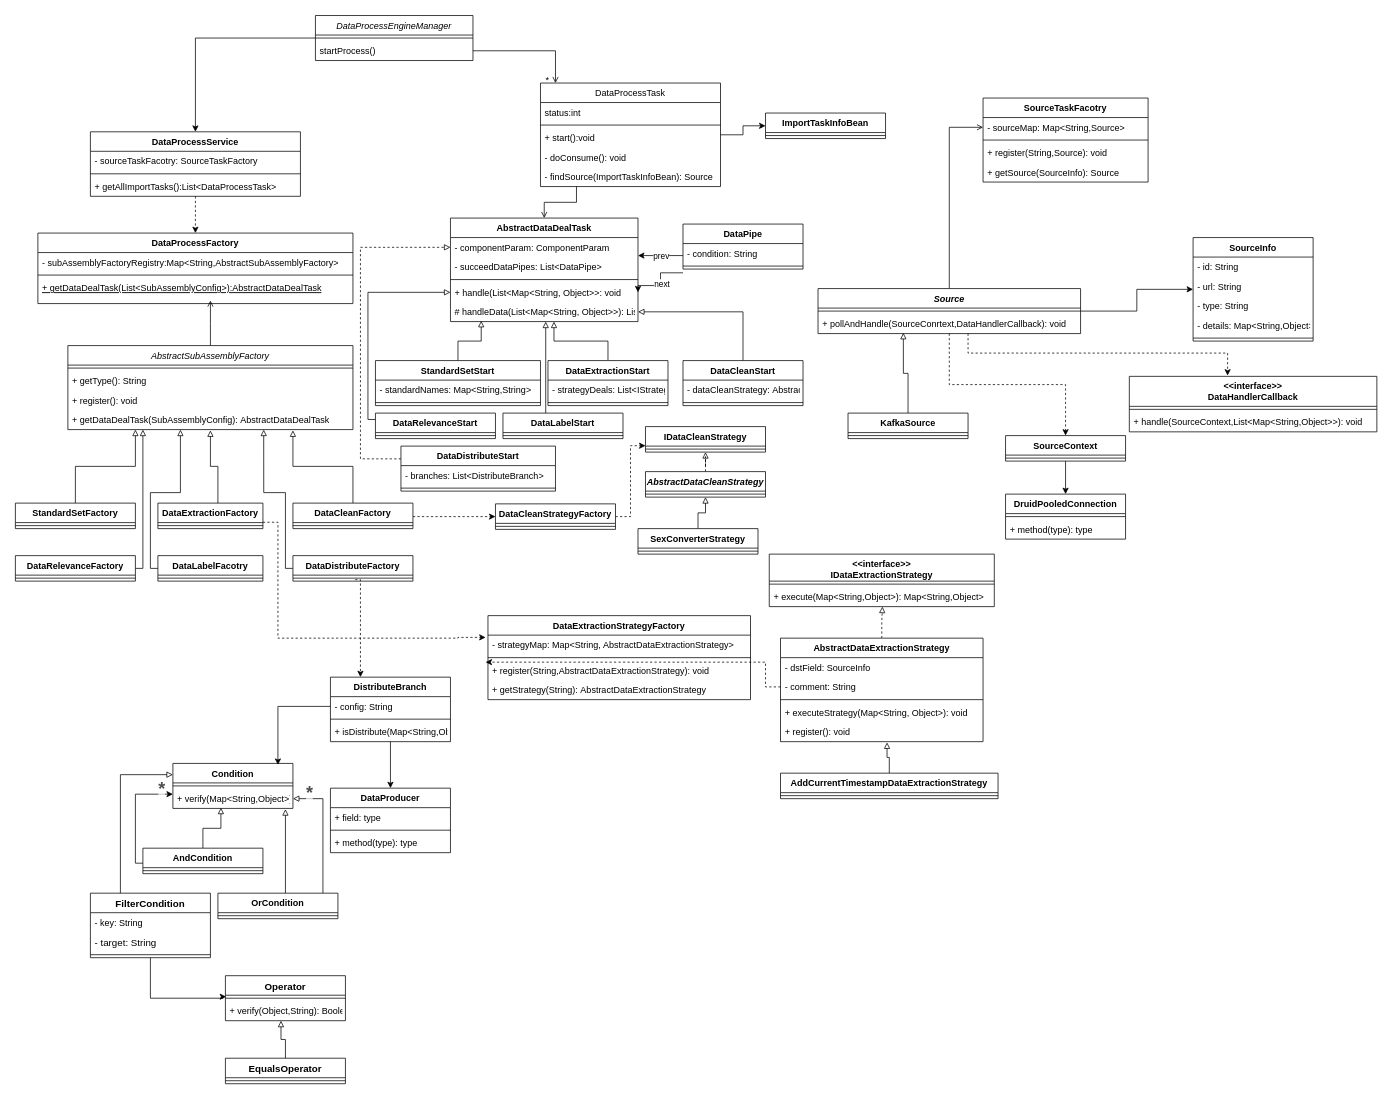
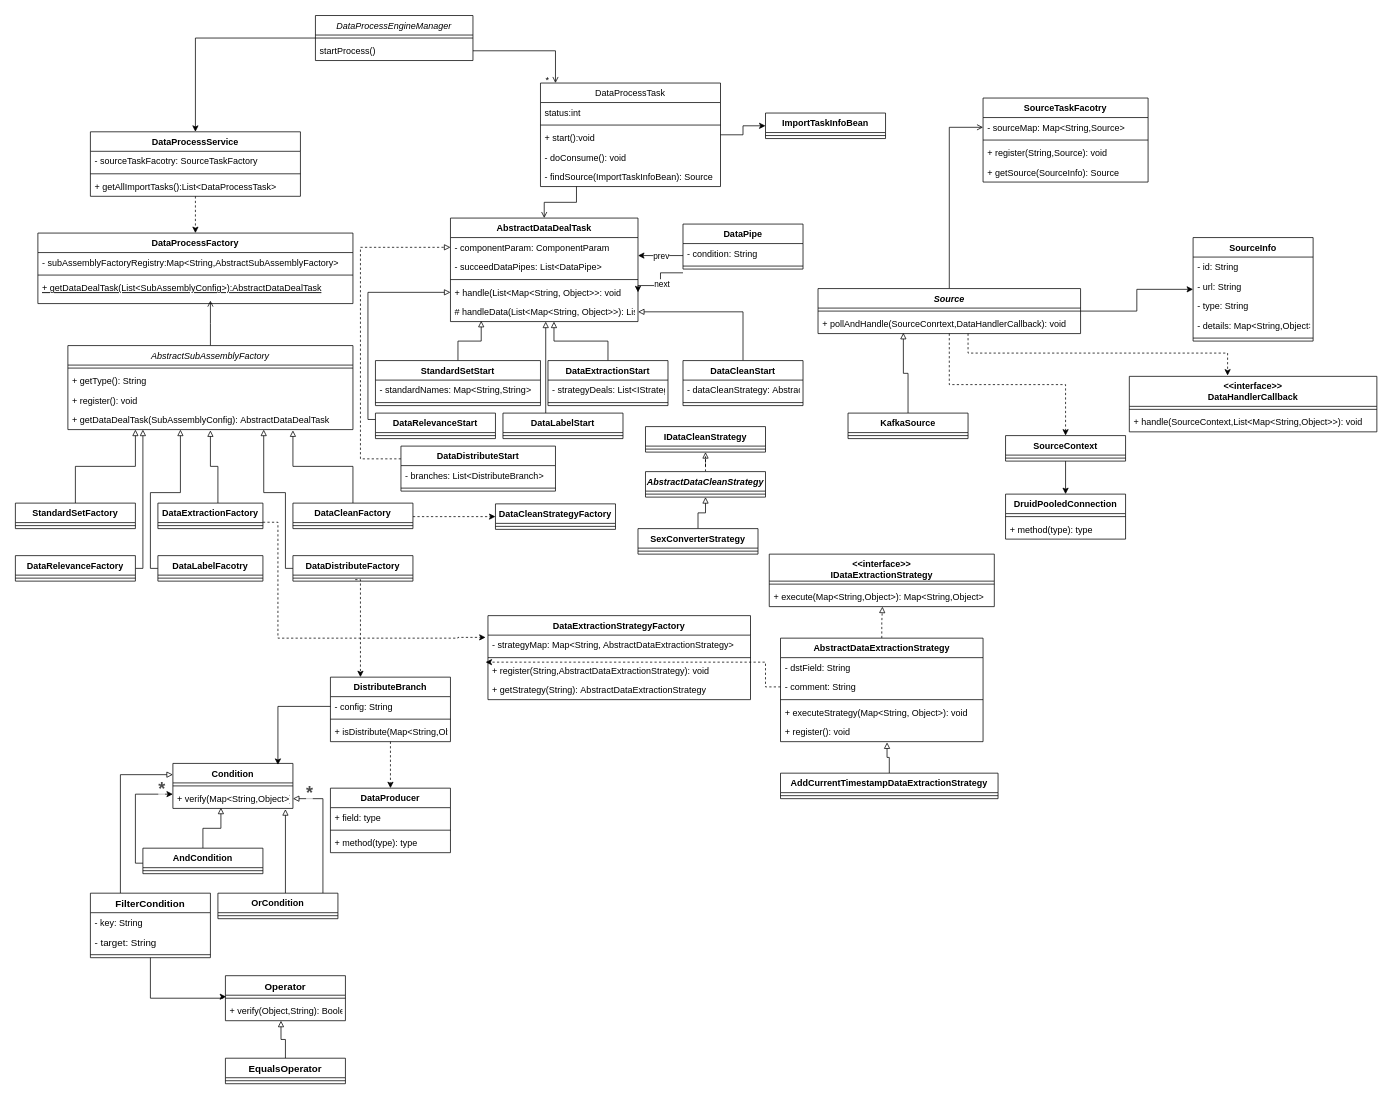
(630, 484) -> none
(835, 668) -> (824, 668)
(390, 763) -> (390, 763)
